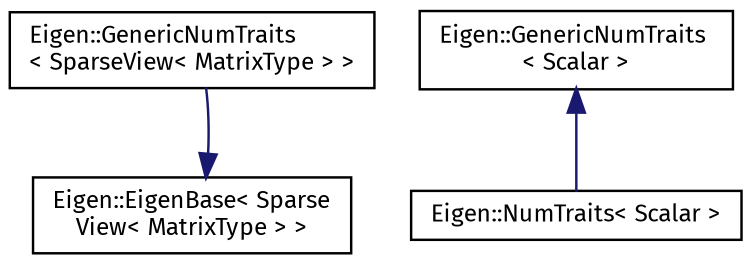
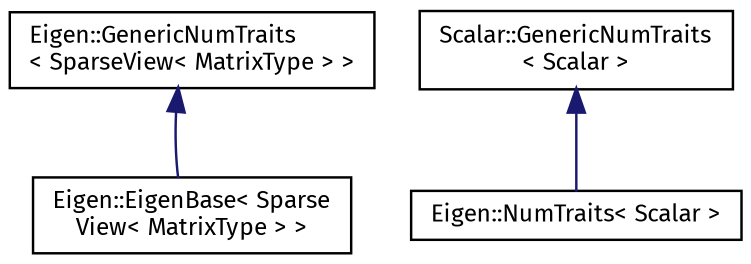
(576, 50) -> (576, 50)
(208, 120) -> (176, 145)
